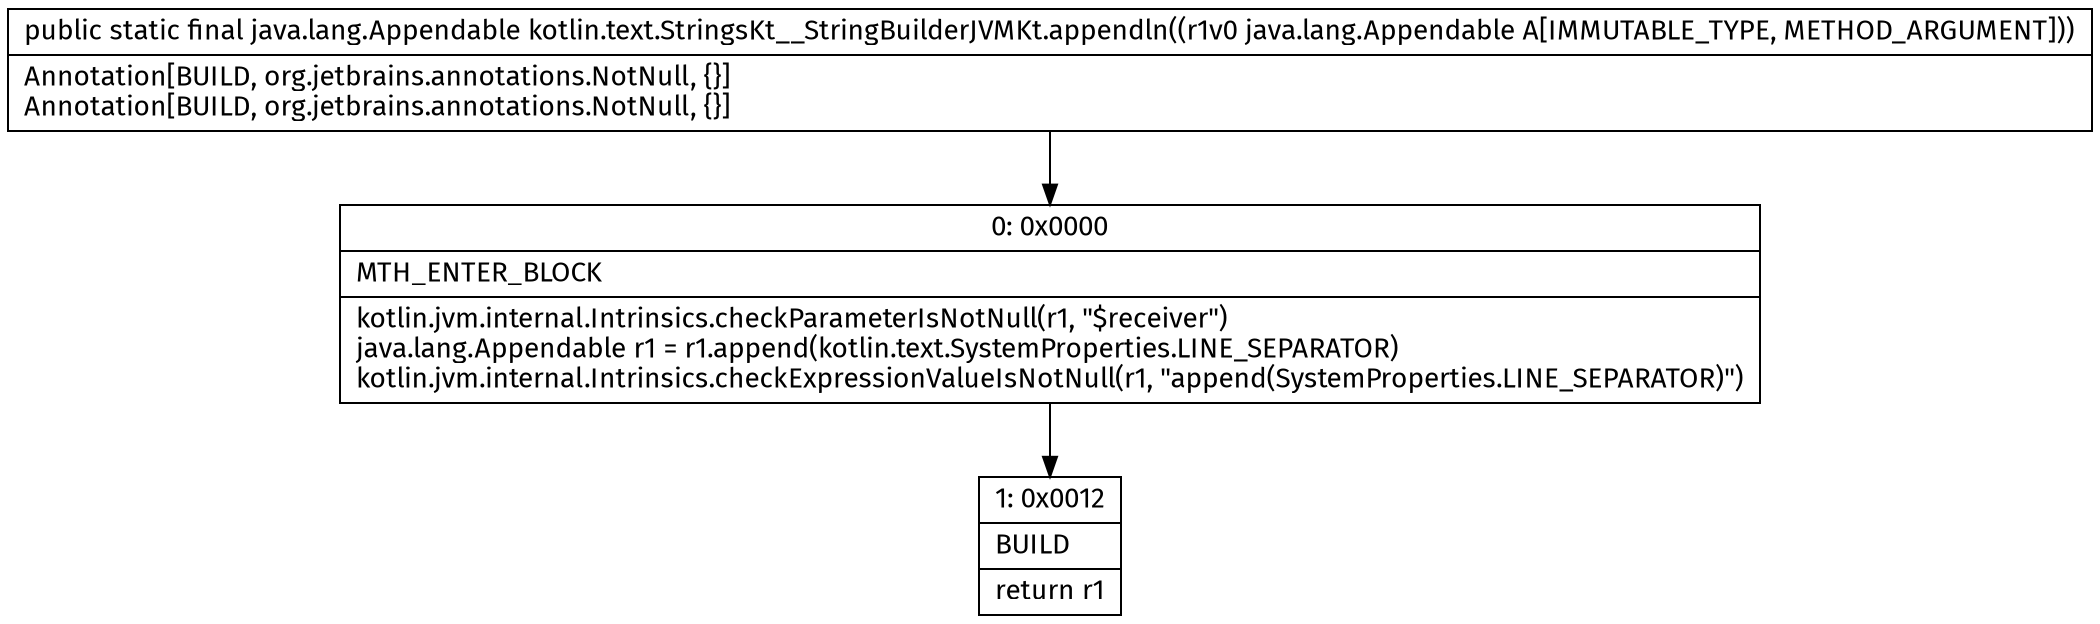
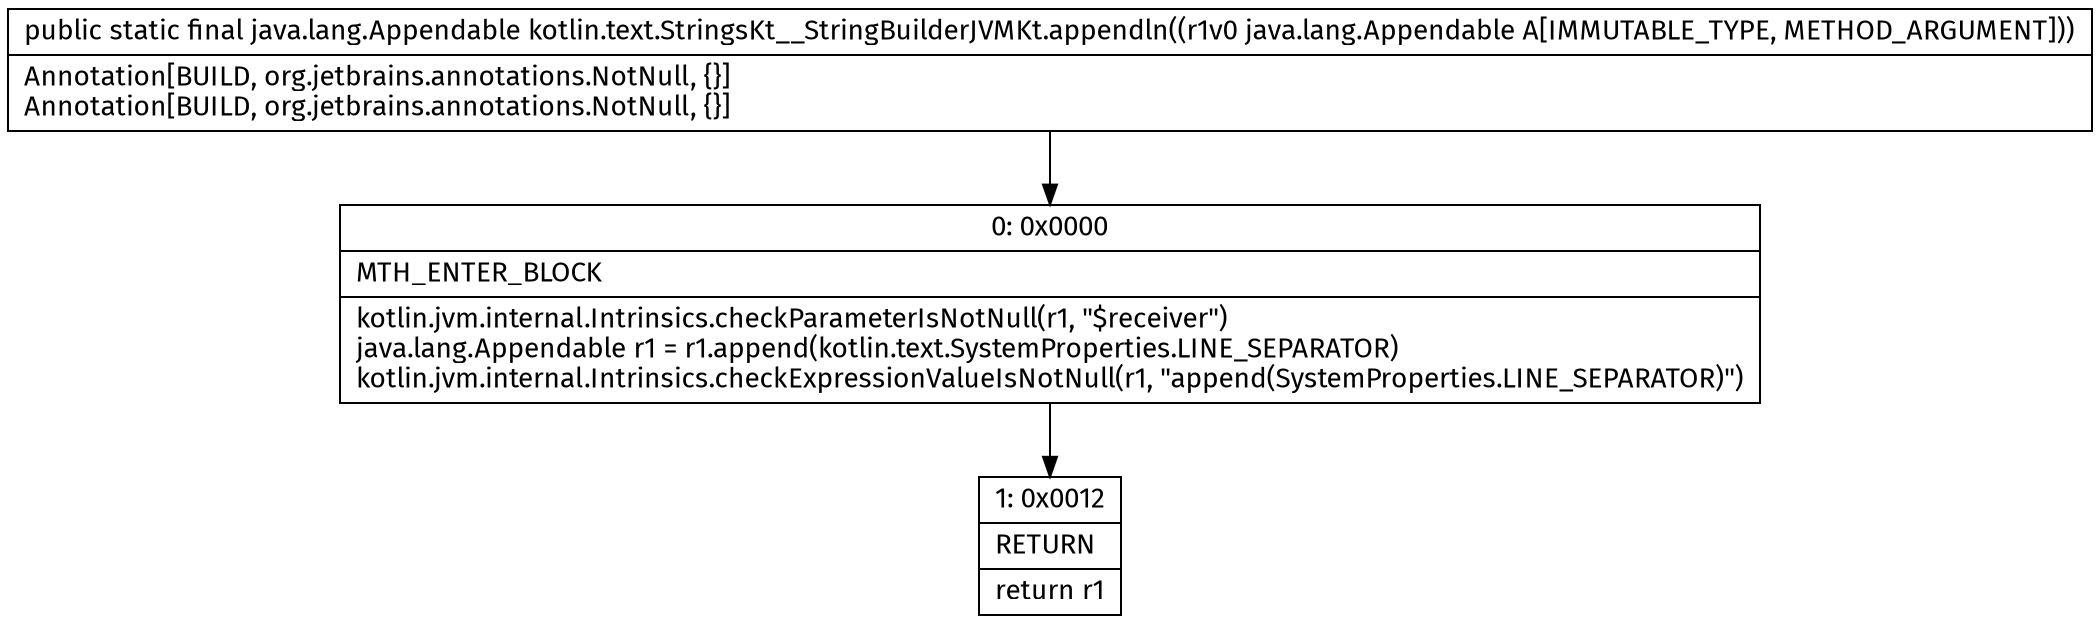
(1033, 545) -> (1046, 545)
